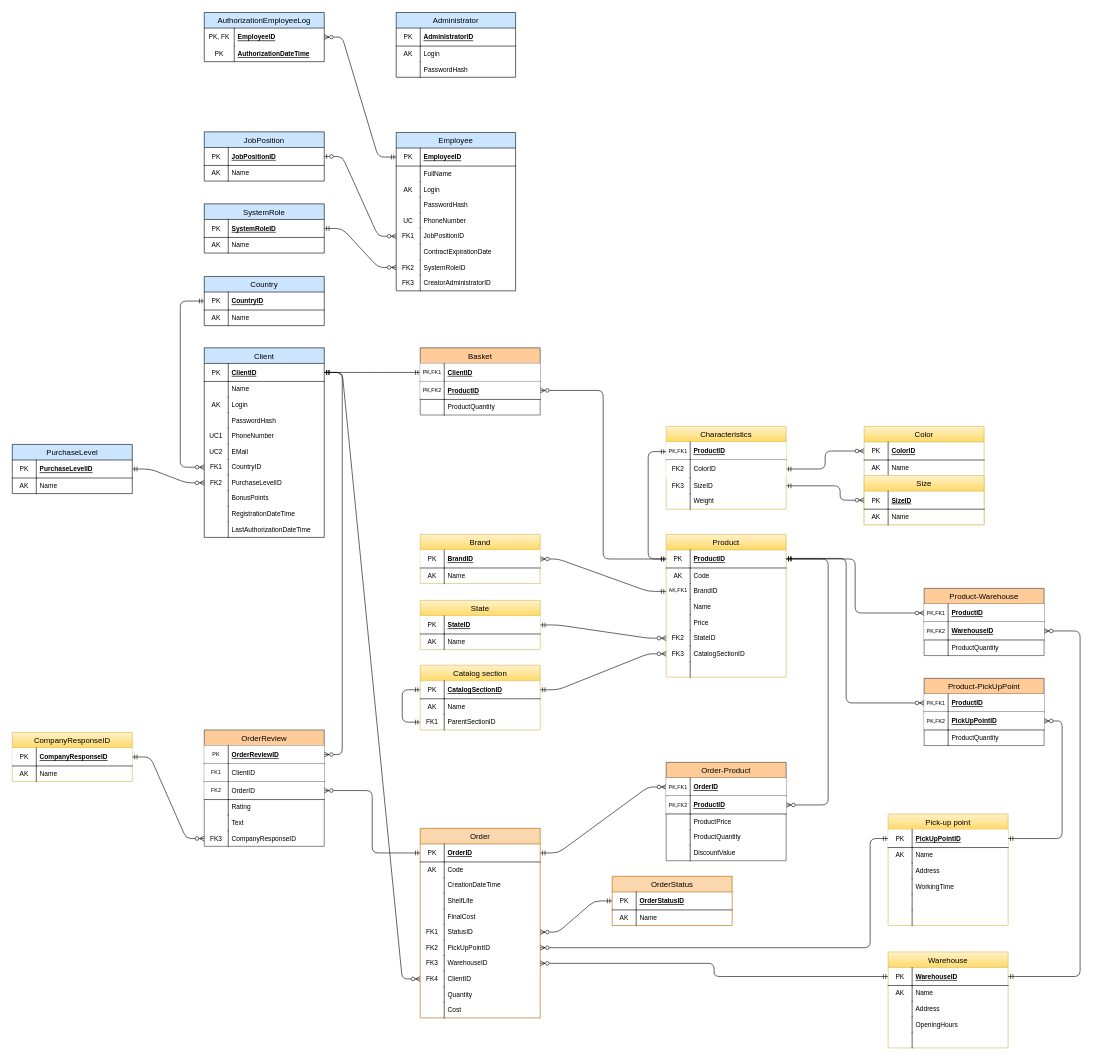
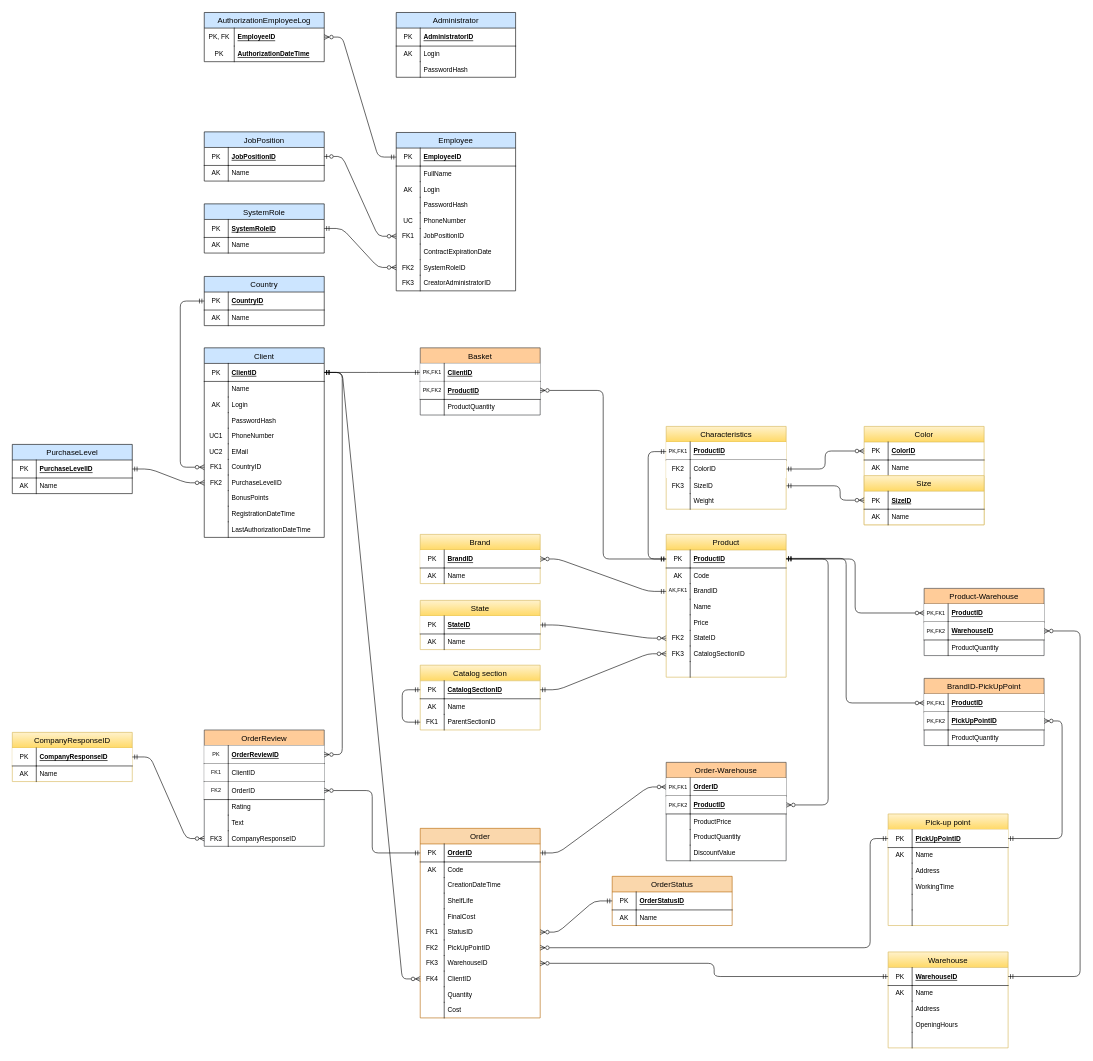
(984, 687) -> (984, 687)
(726, 771) -> (726, 771)
